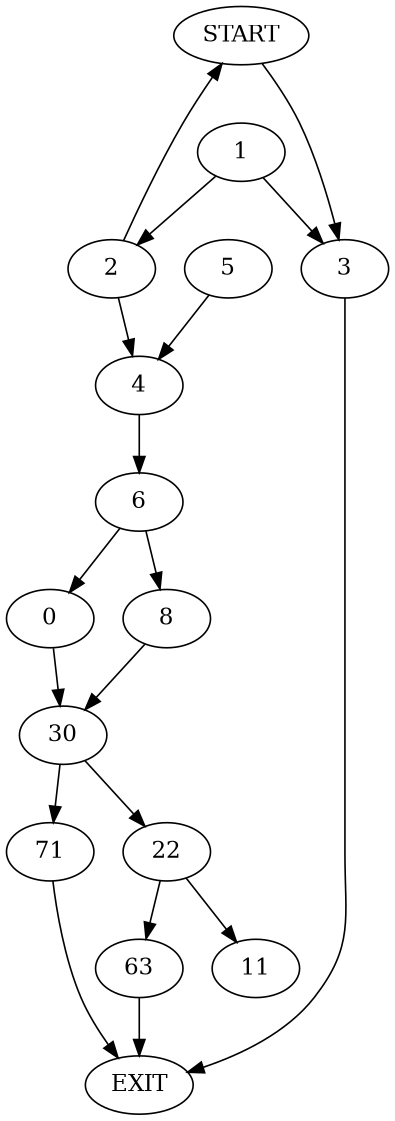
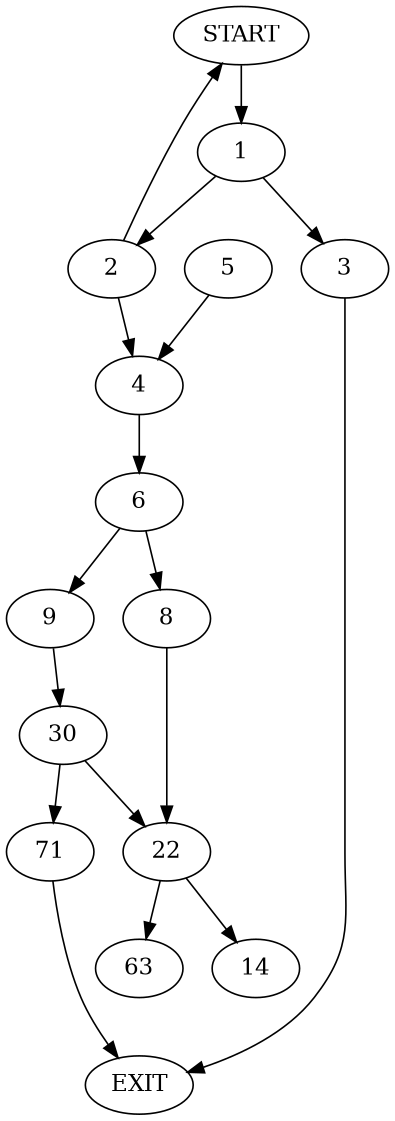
(307, 140) -> (241, 86)
(50, 619) -> (50, 619)
(120, 671) -> (167, 727)
(256, 968) -> (256, 968)
(139, 1019) -> none
